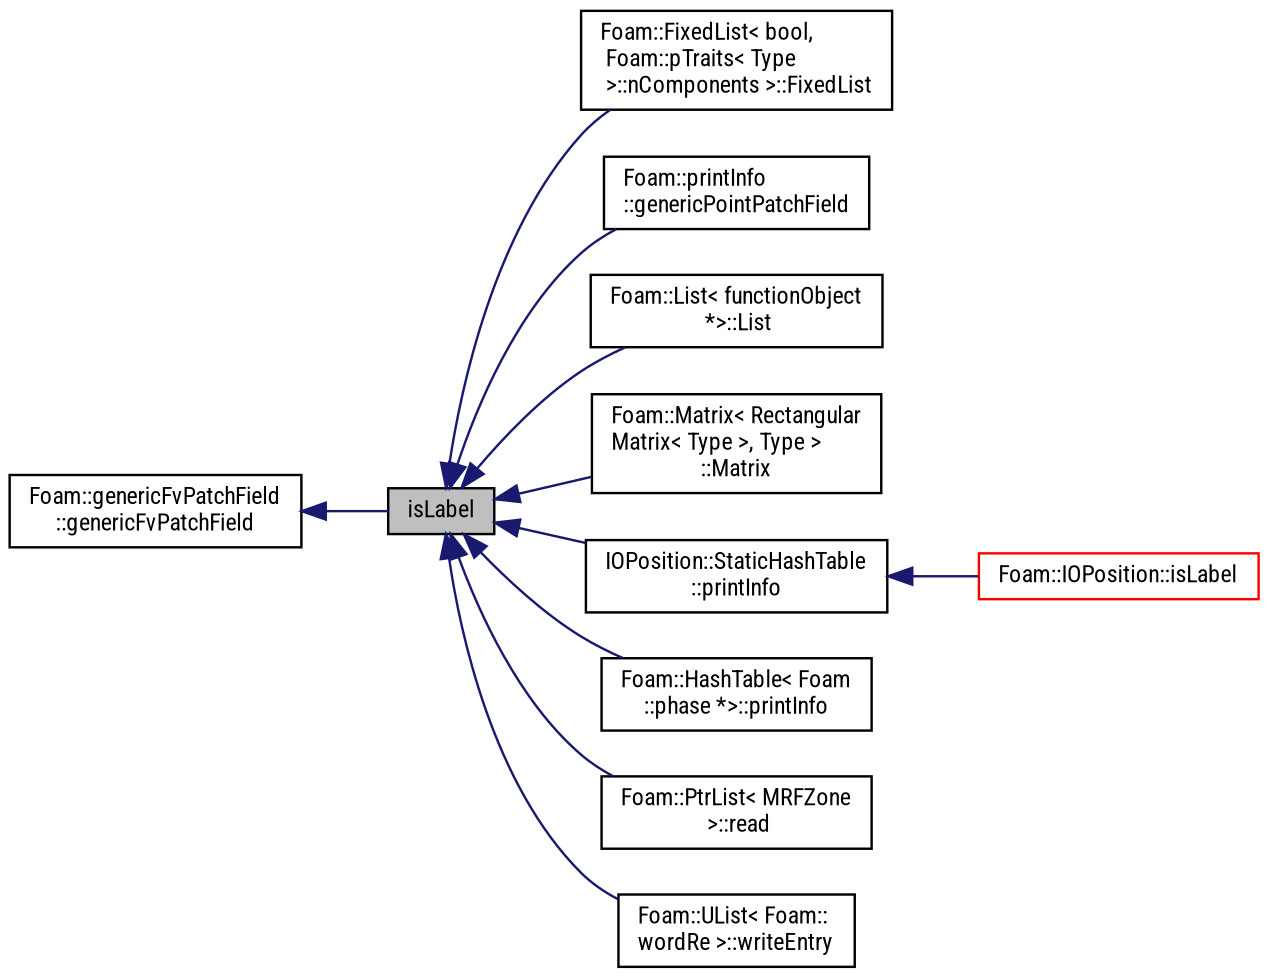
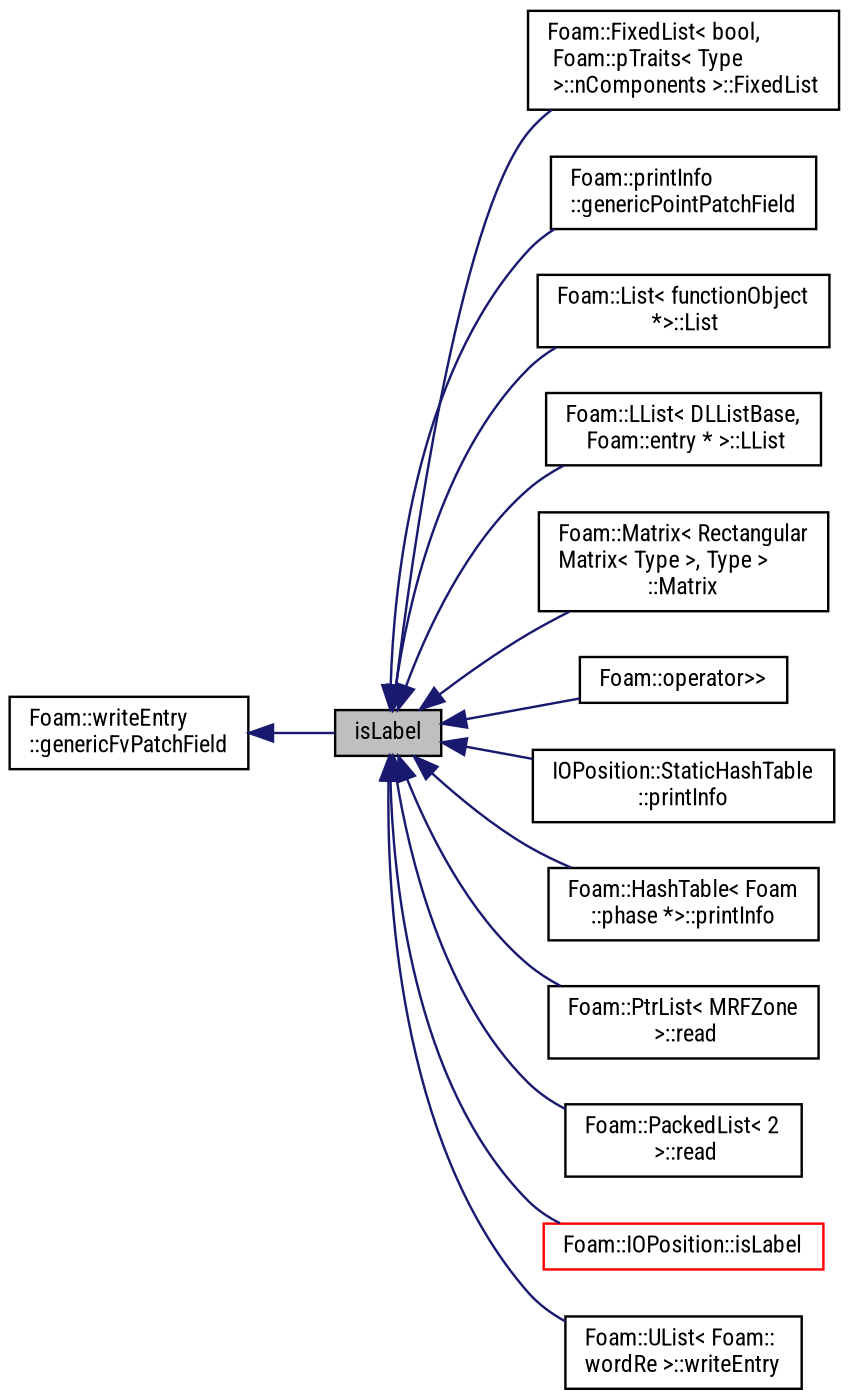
none -> (684, 429)
(156, 511) -> (129, 733)
(946, 576) -> (428, 1022)
none -> (684, 680)
none -> (684, 1140)
